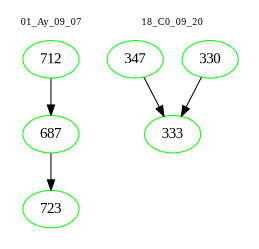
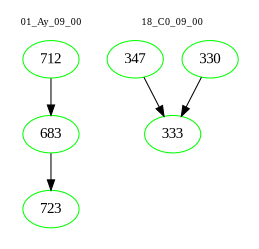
(51, 22) -> (51, 22)
(173, 22) -> (173, 22)
(51, 134) -> (51, 134)
